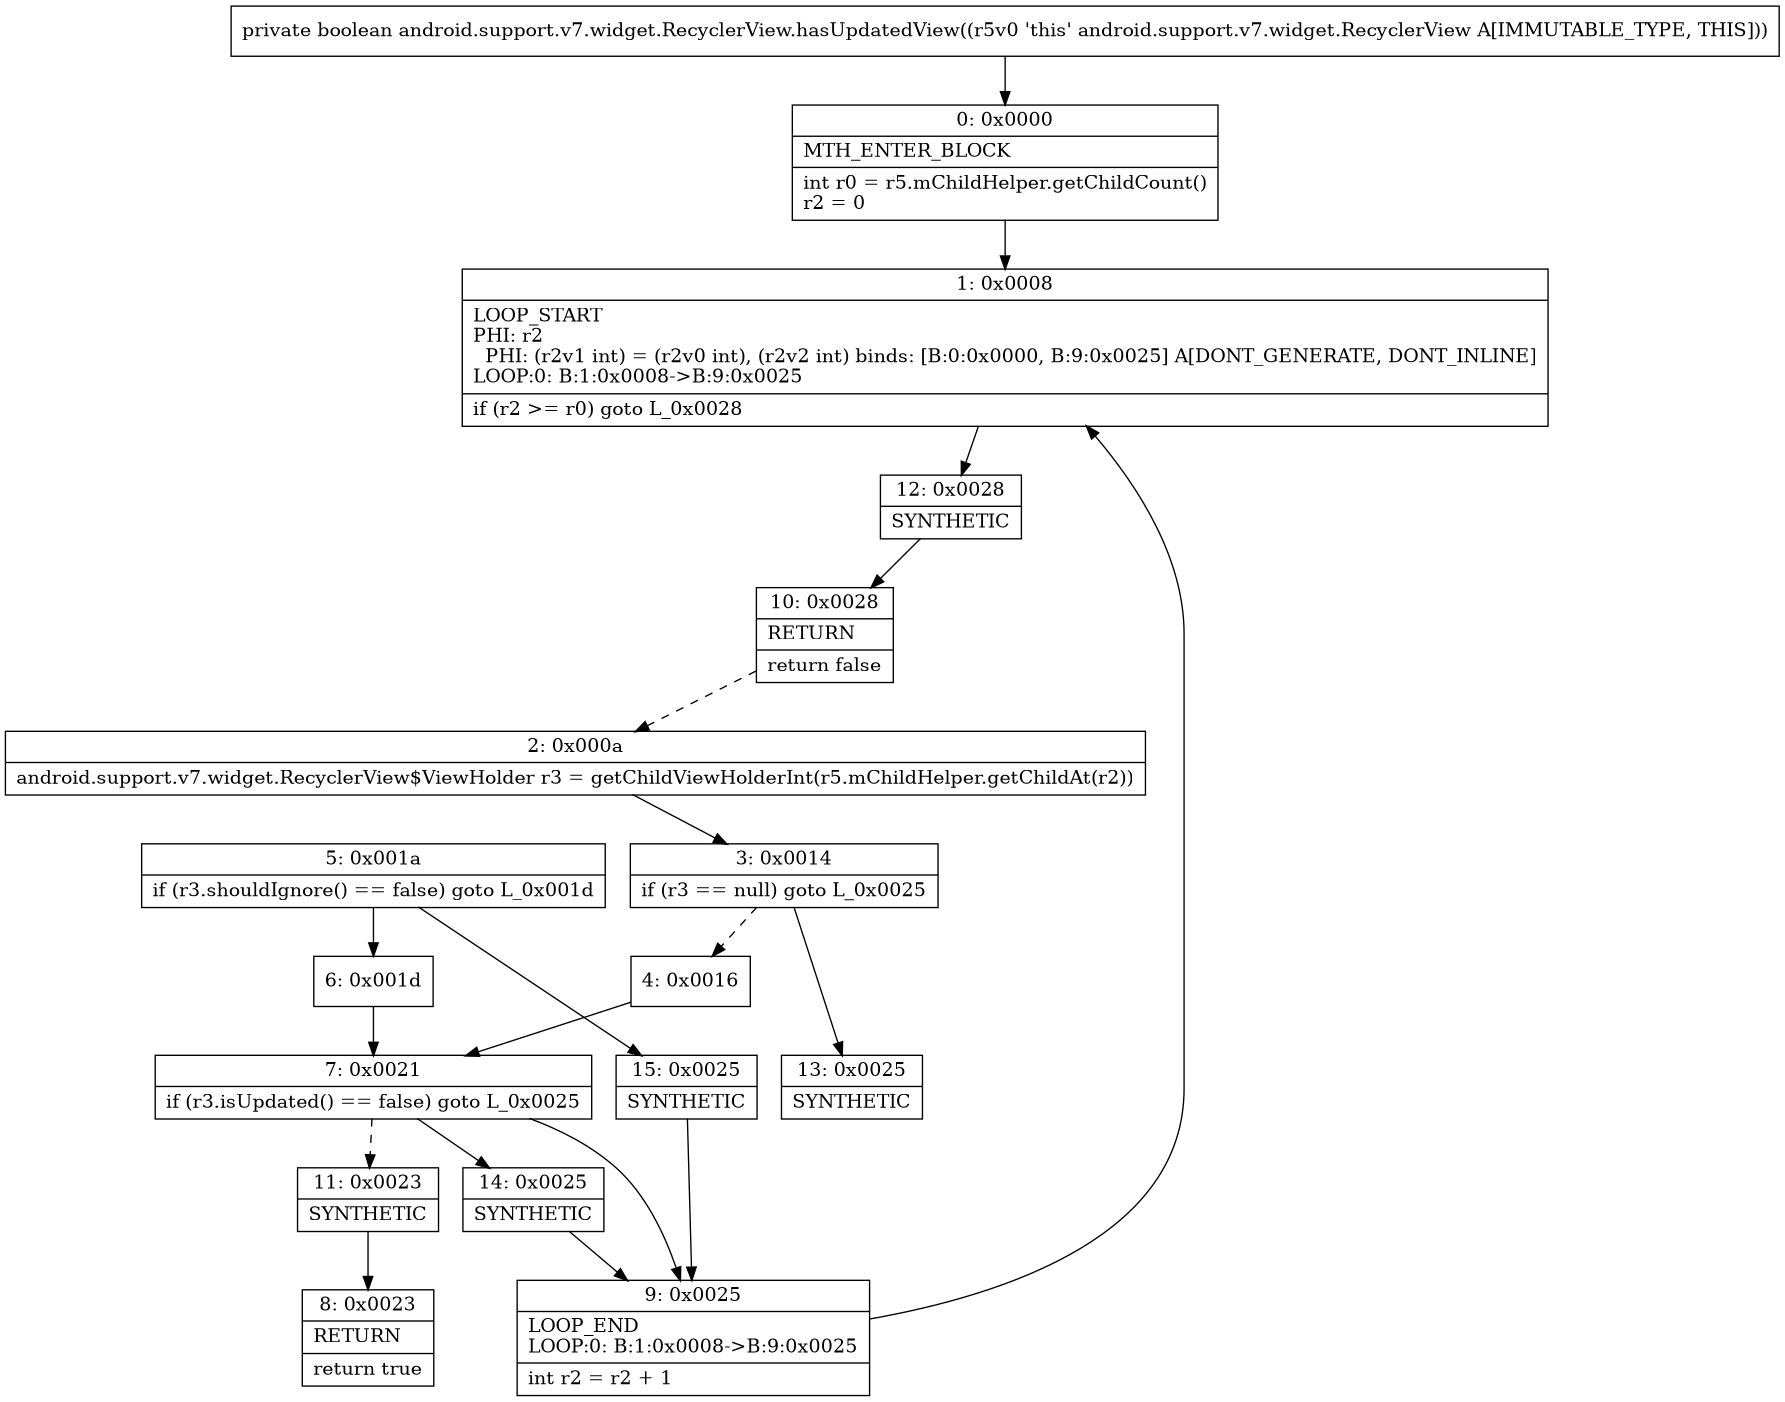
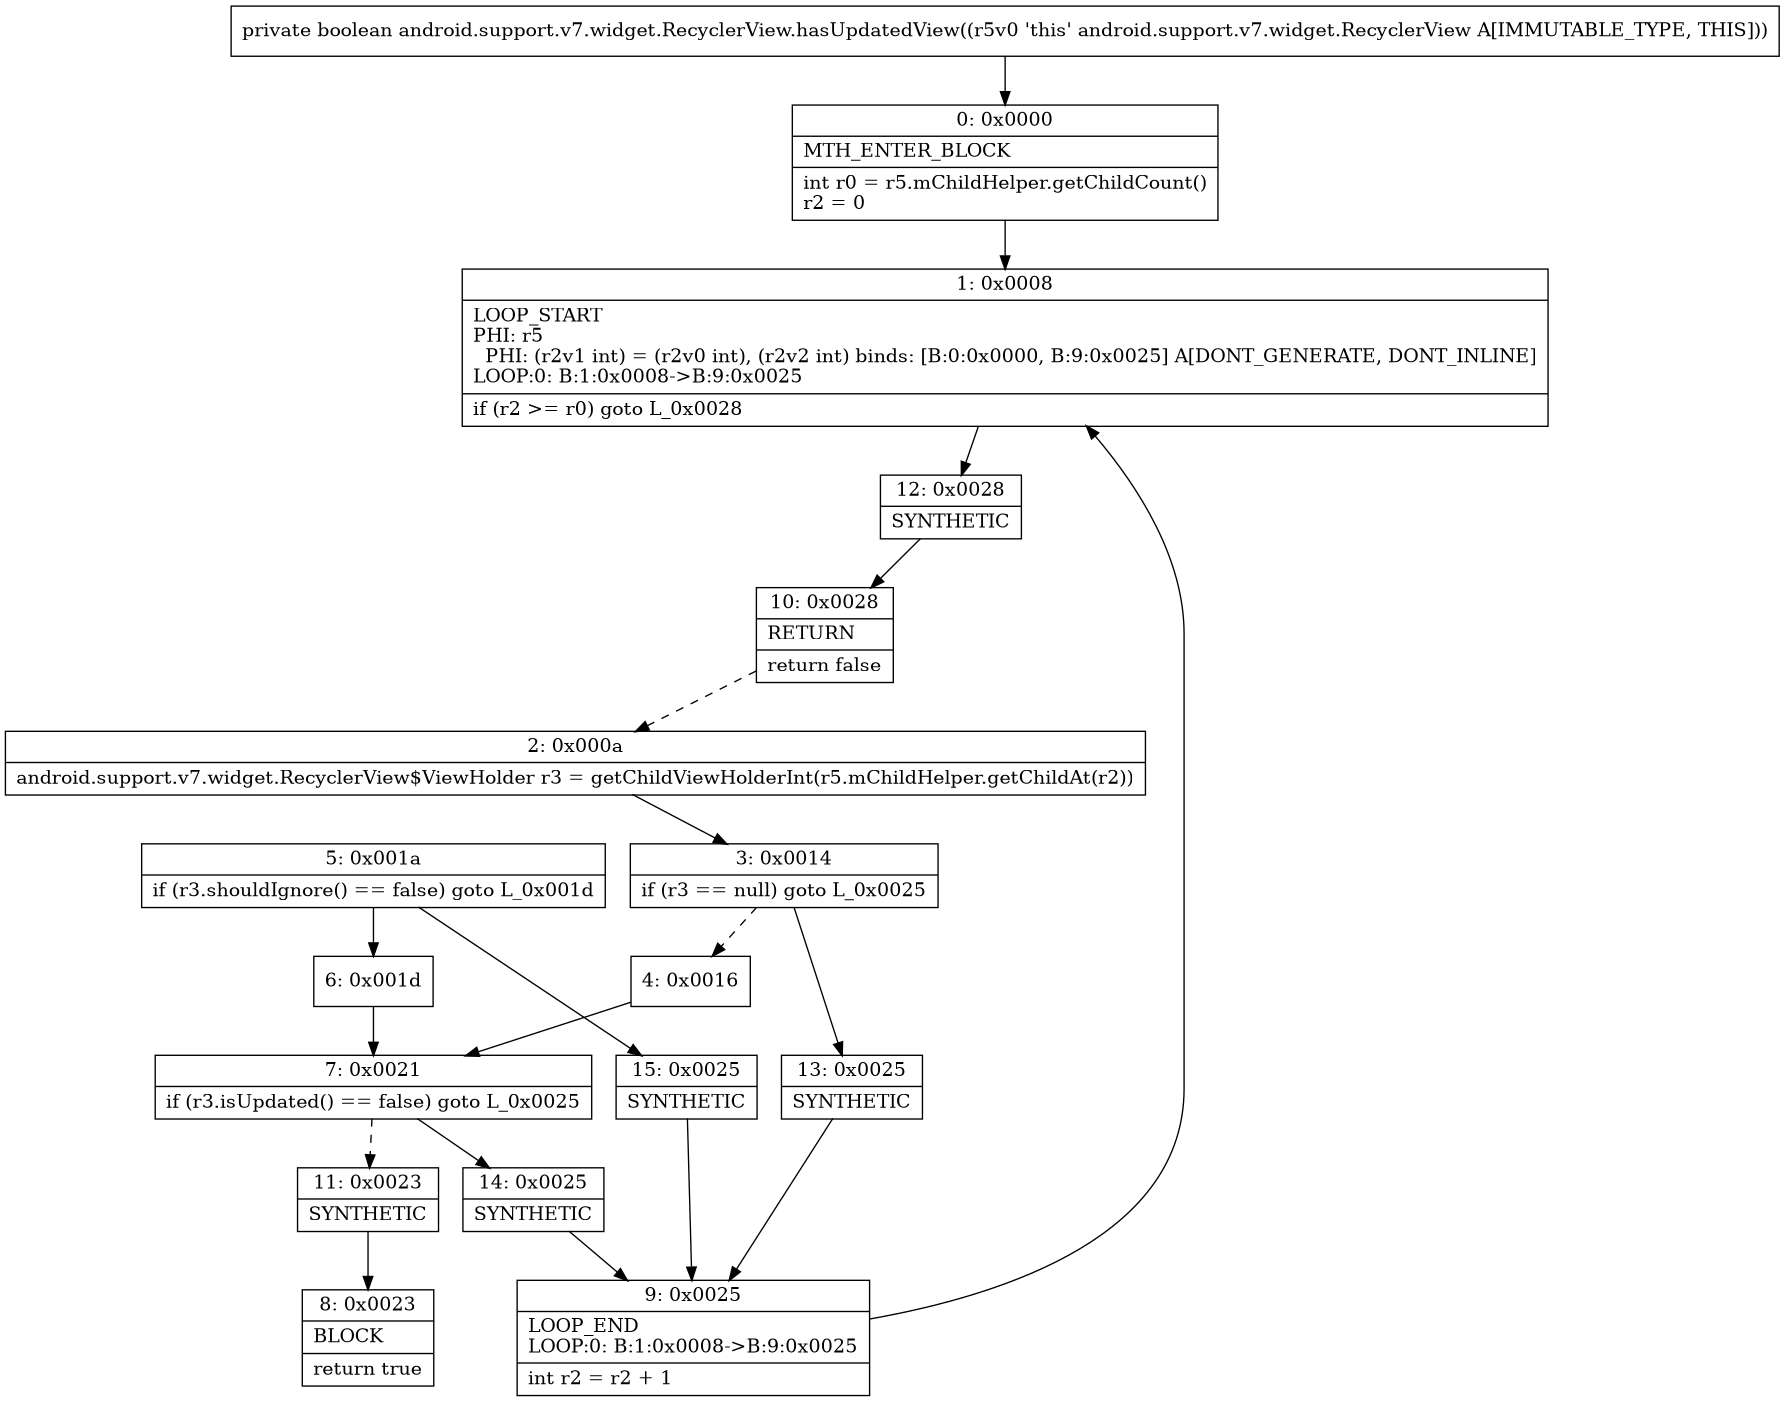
(512, 336) -> (512, 336)
(622, 1174) -> (785, 1194)
(357, 1337) -> (348, 1337)
